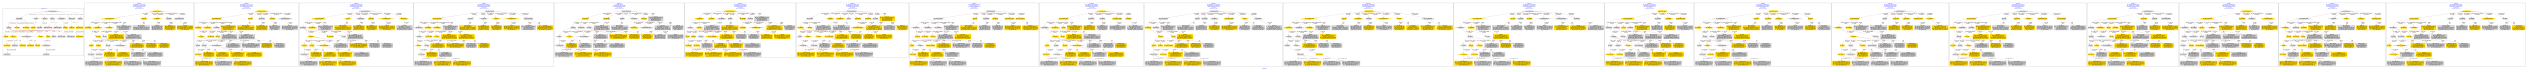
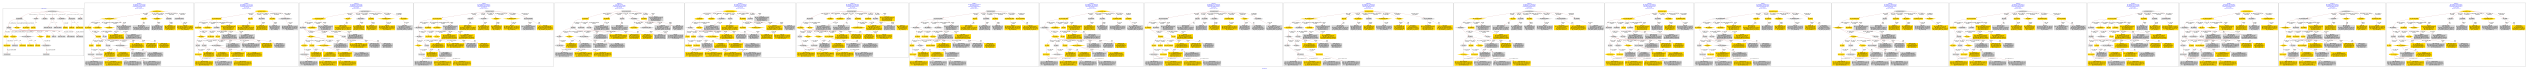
(40, 28) -> none
(80, 37) -> (80, 37)
